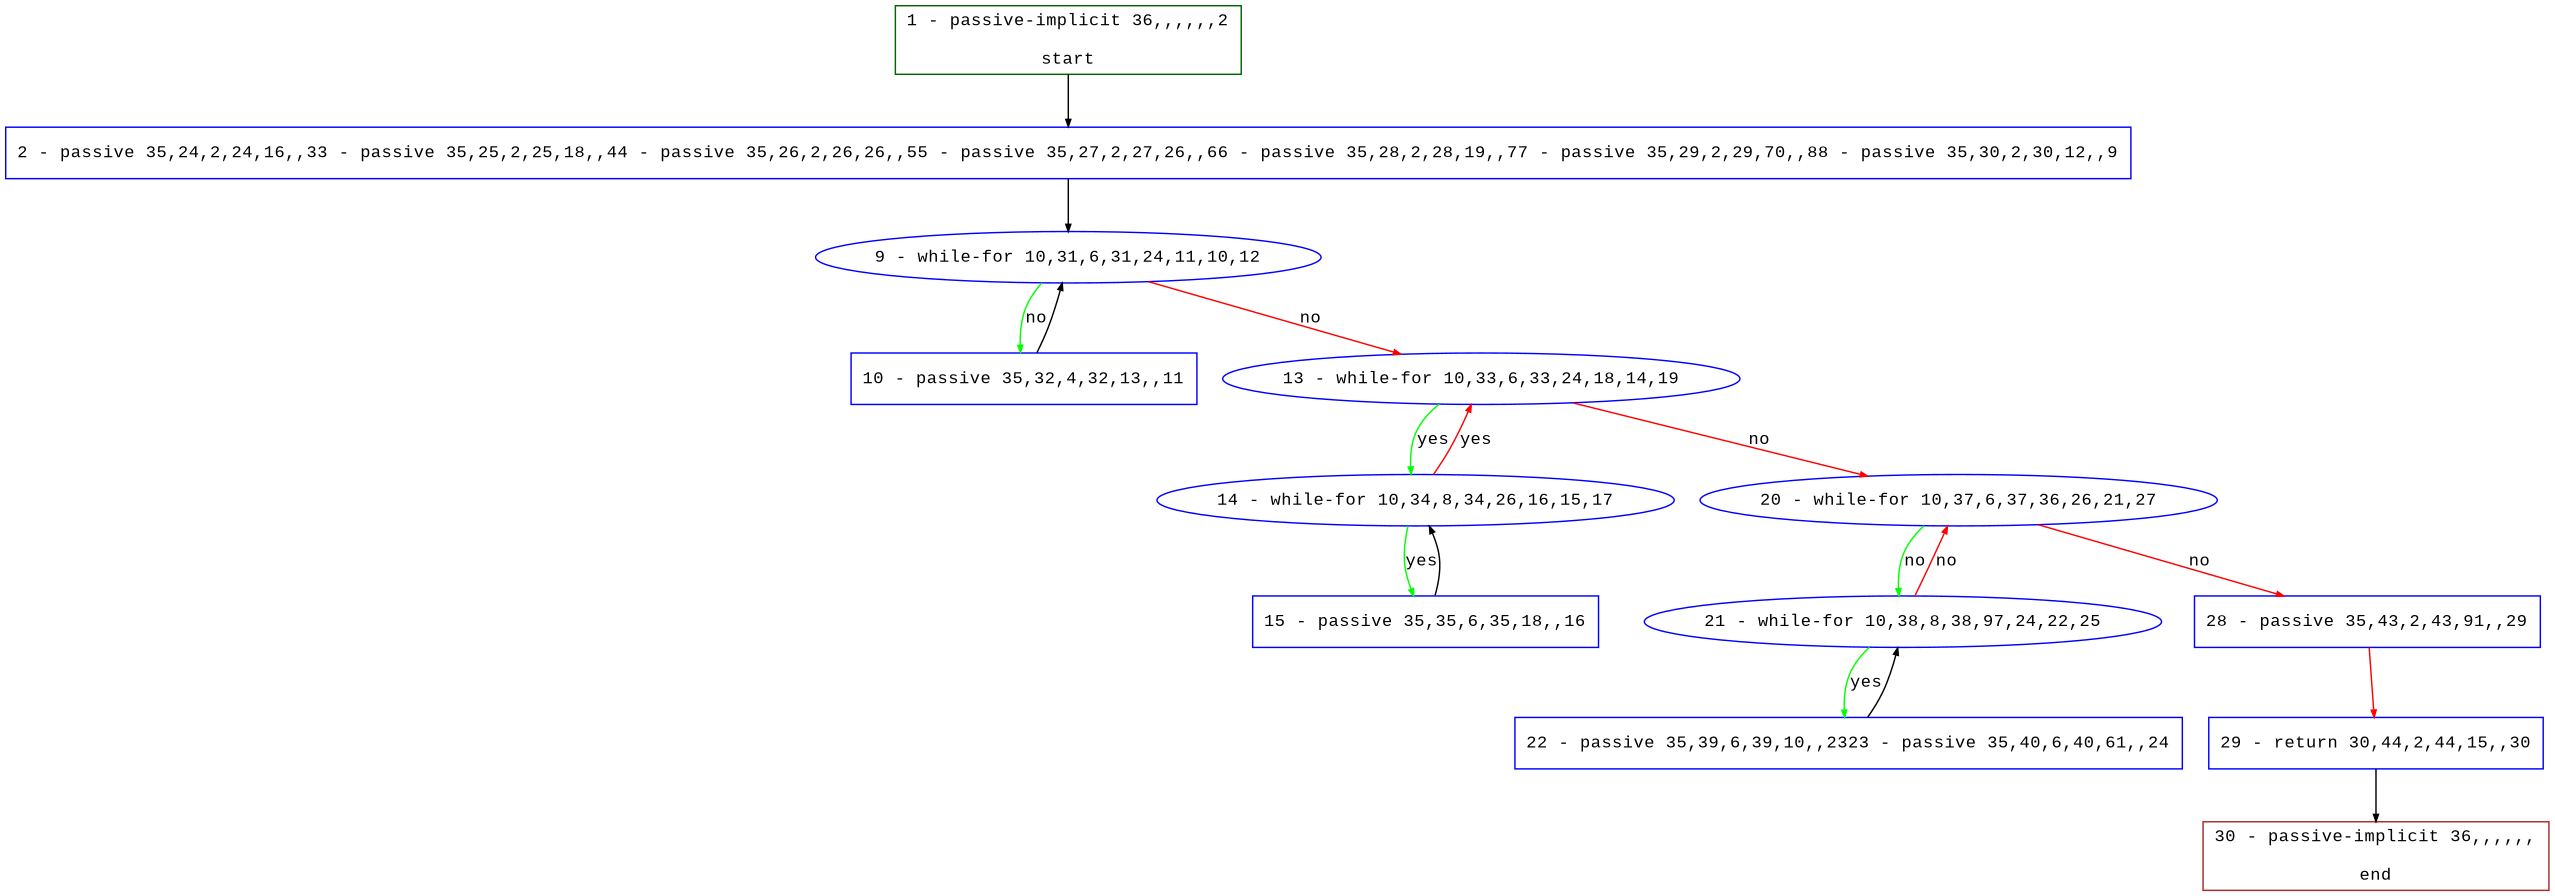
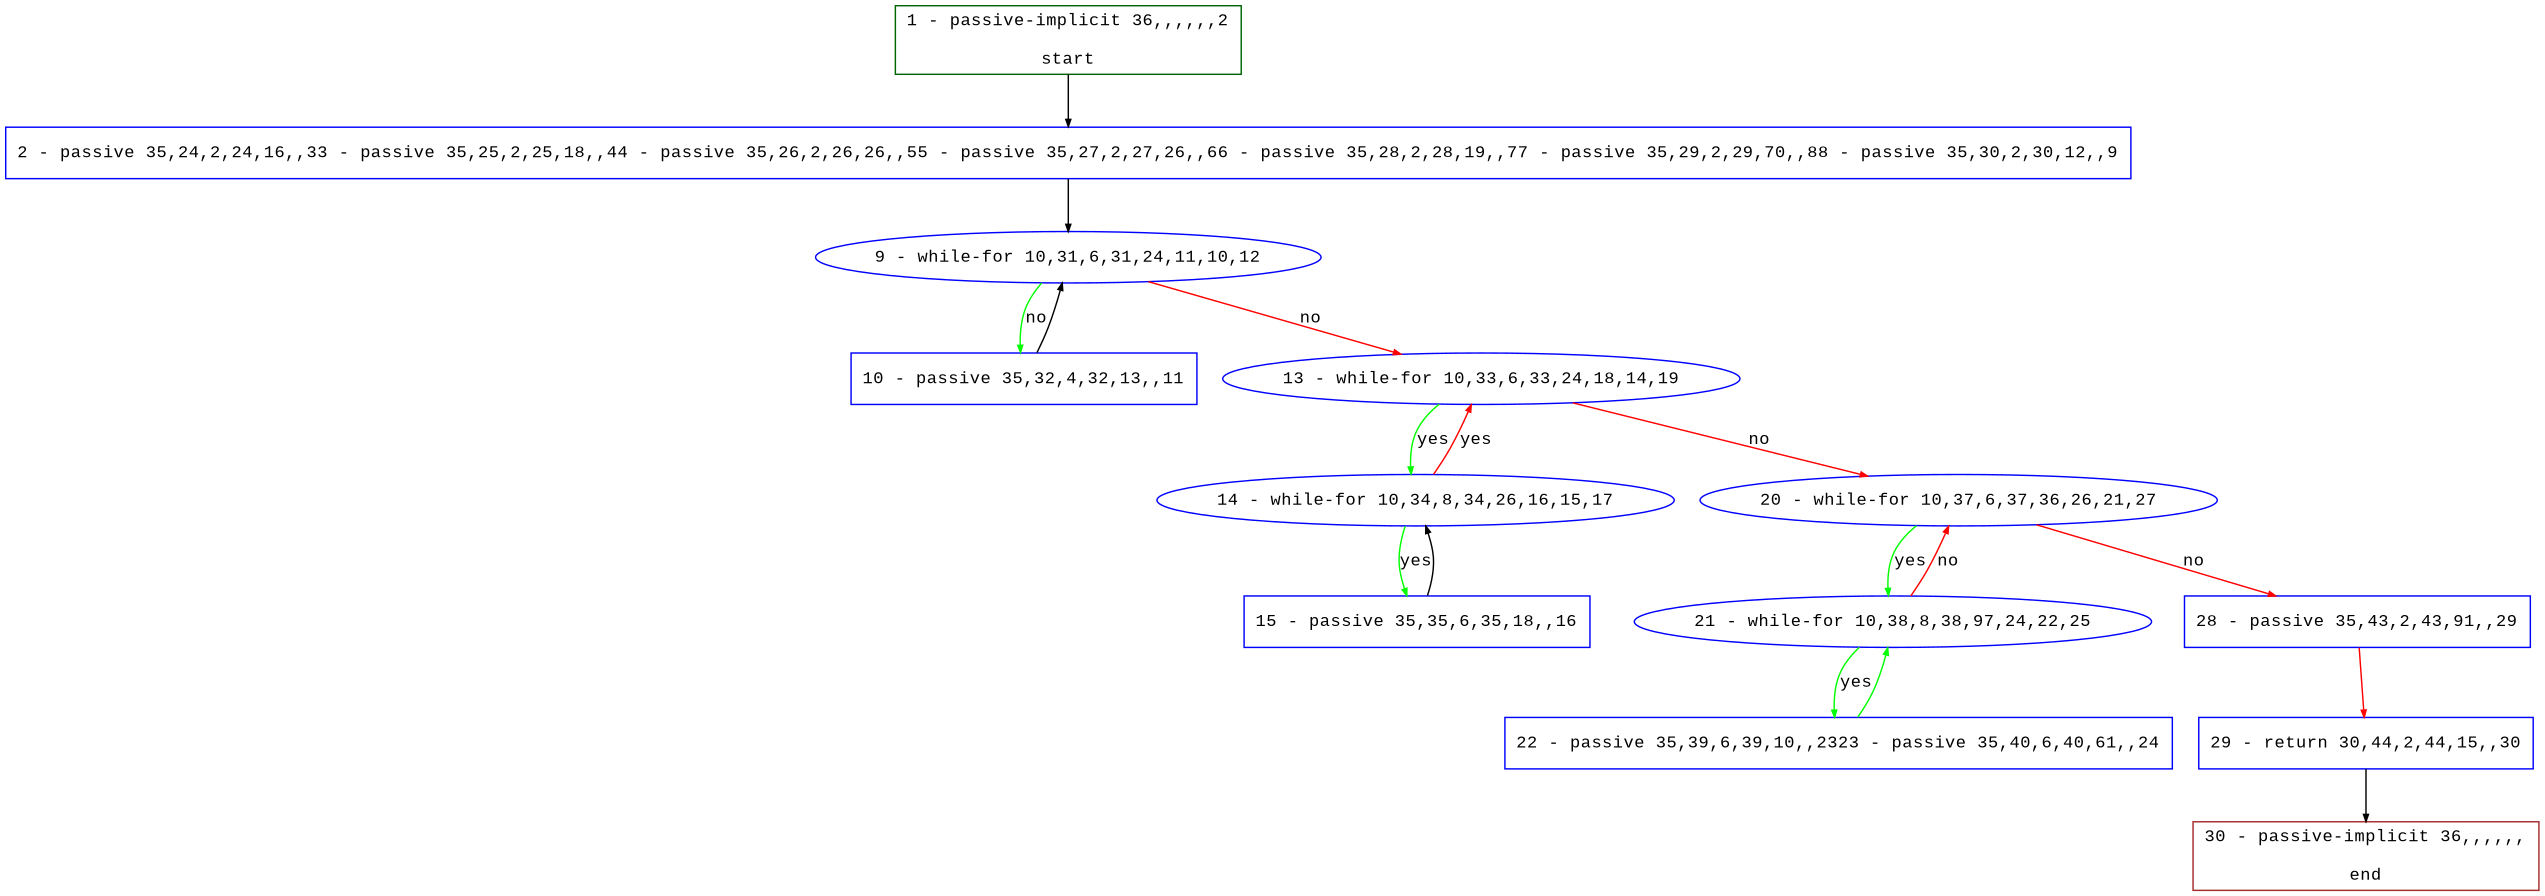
(1916, 561) -> (1911, 561)
(1885, 688) -> (1875, 688)
